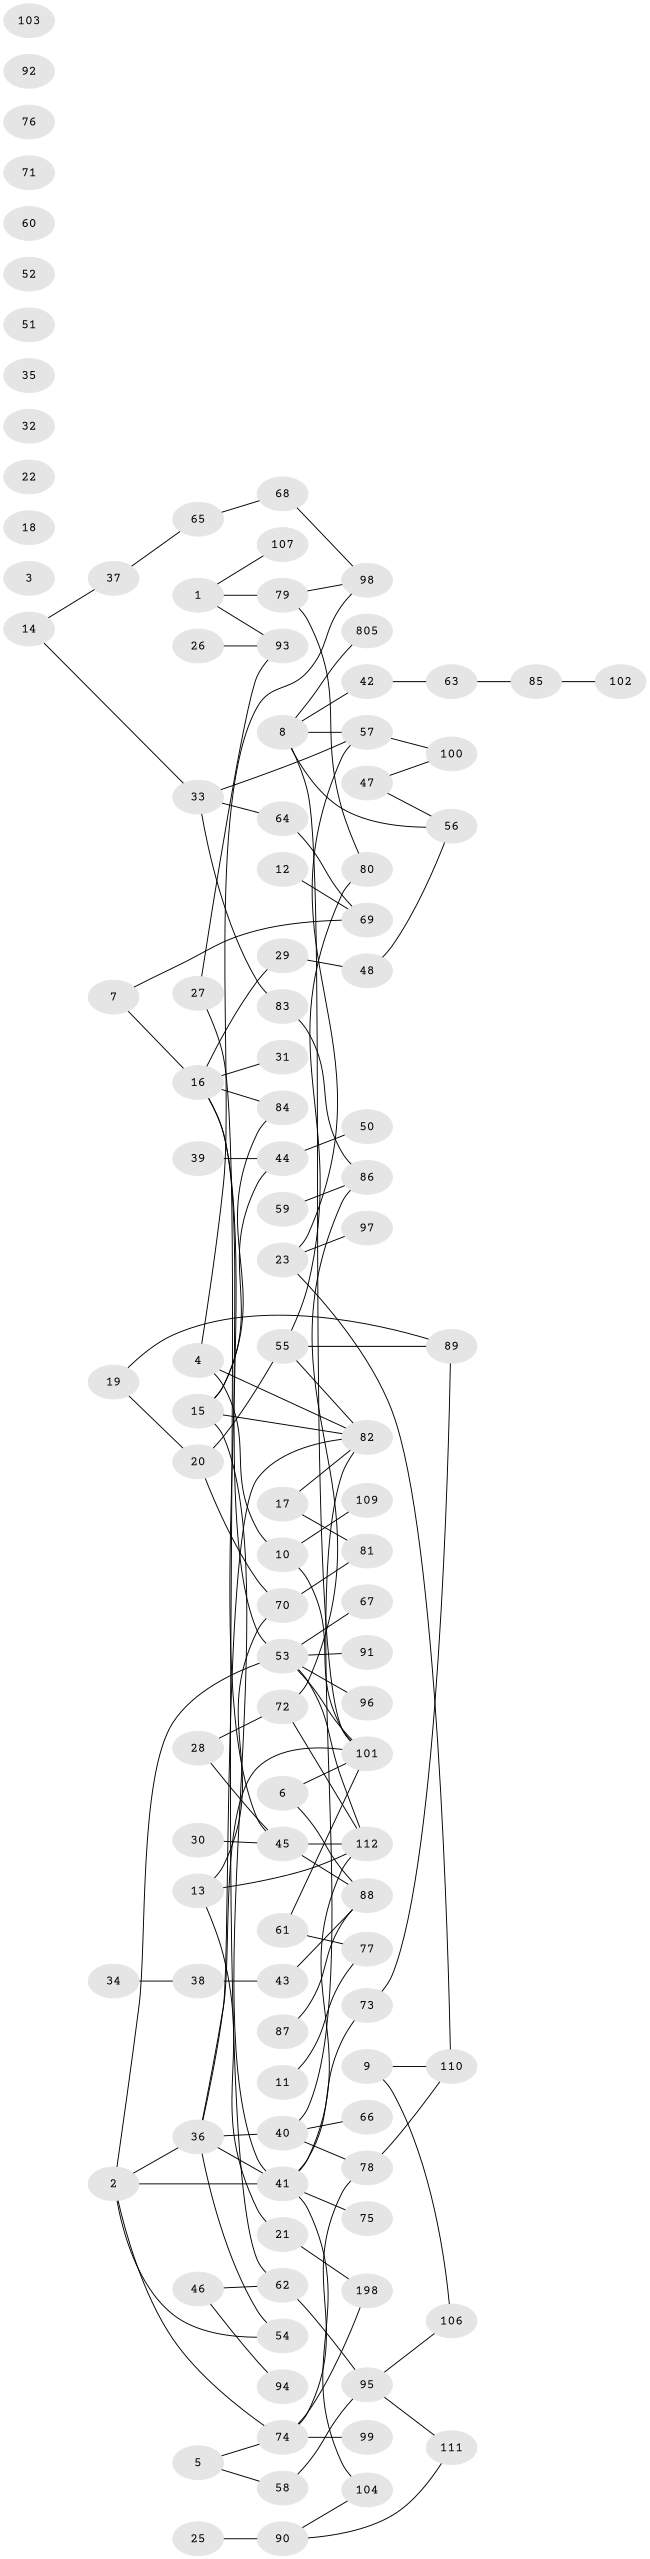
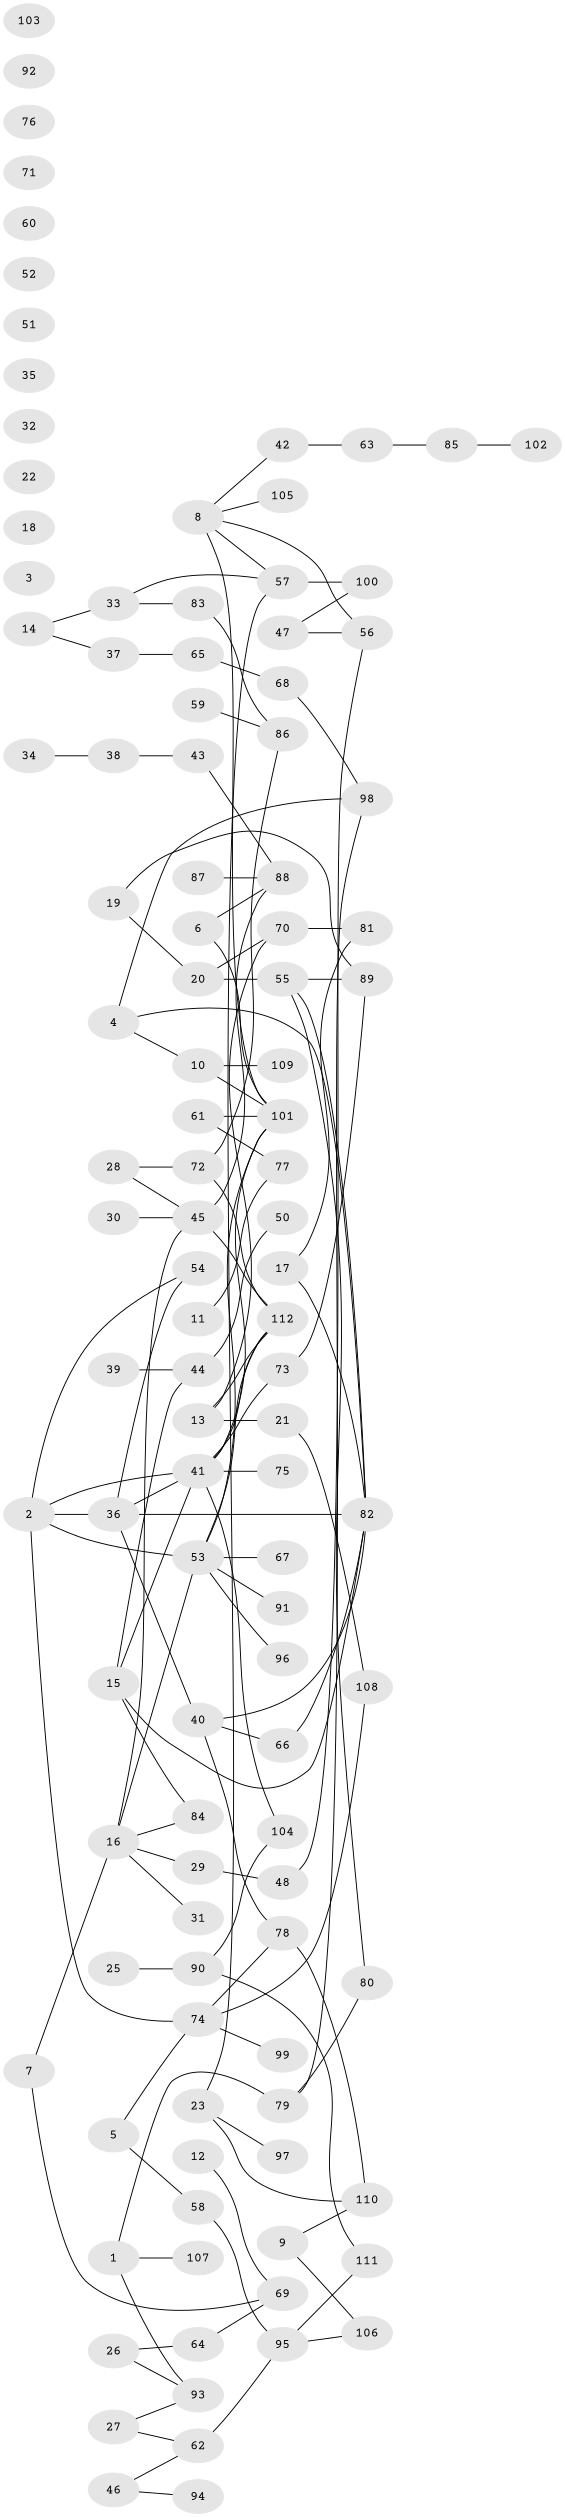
(367, 631) -> (283, 496)
(240, 808) -> (152, 2348)
none -> (324, 1680)
(229, 1898) -> (240, 1294)
(367, 2291) -> (367, 1687)
